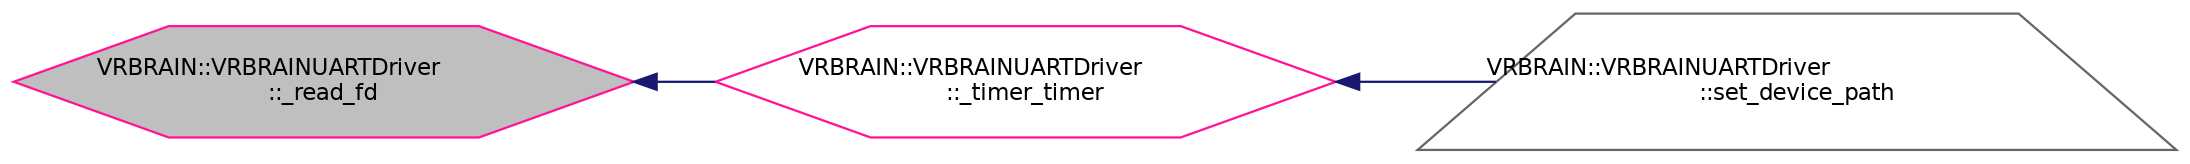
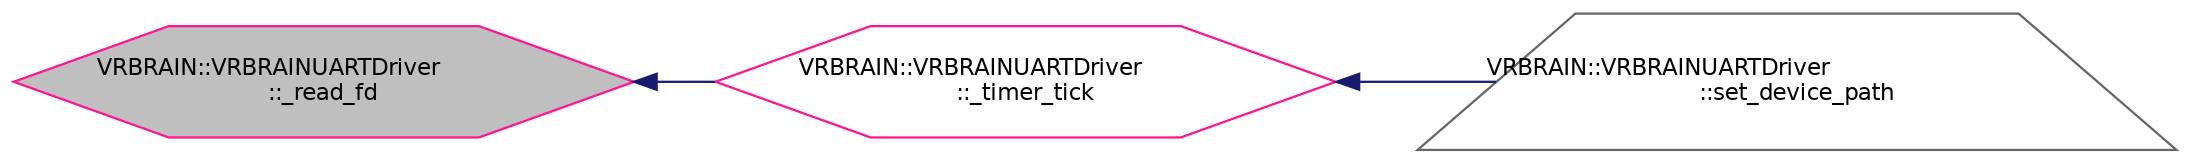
(1026, 82) -> (1026, 82)
